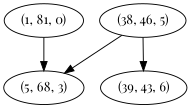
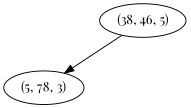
(44, 21) -> none
(44, 88) -> (44, 88)
(144, 88) -> none
